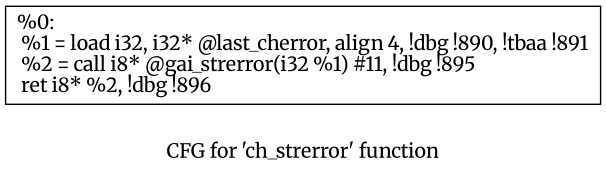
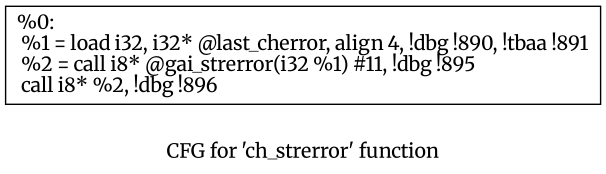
(114, 86) -> (118, 86)
